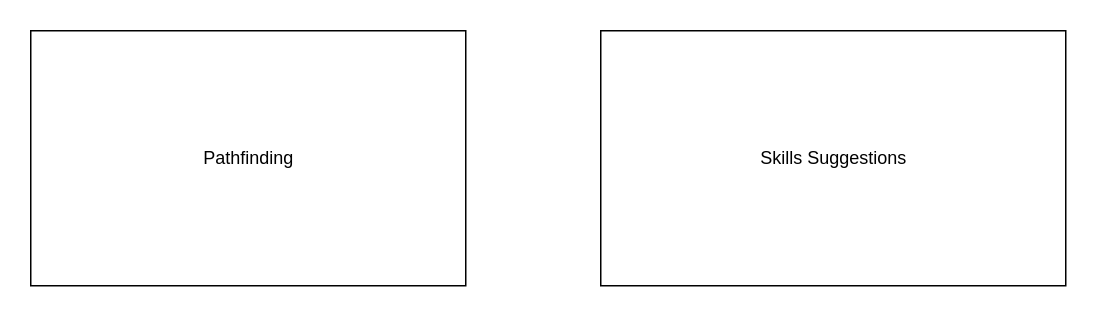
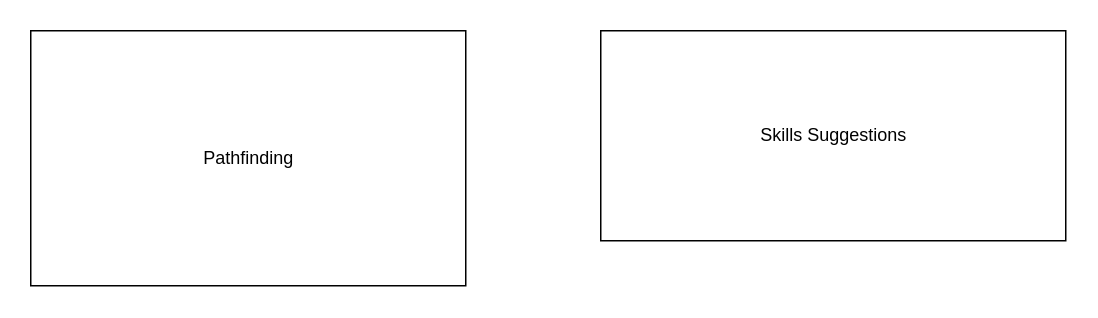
(833, 158) -> (833, 136)
